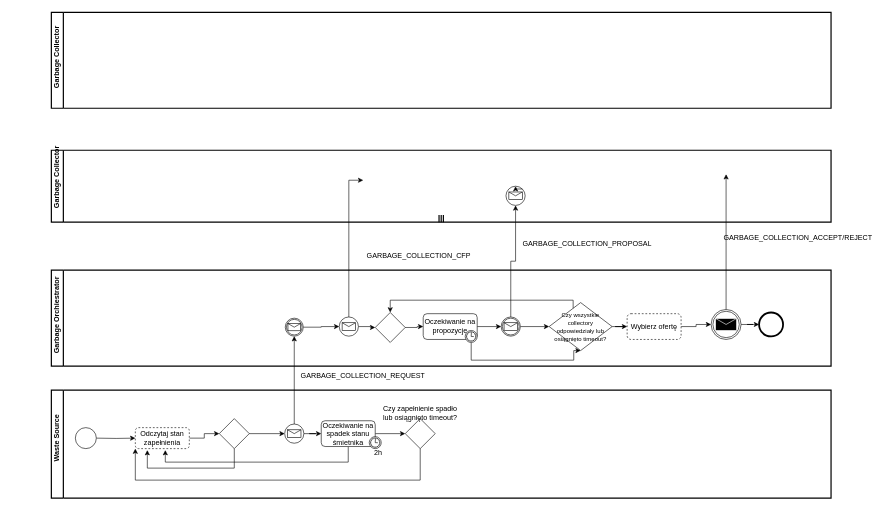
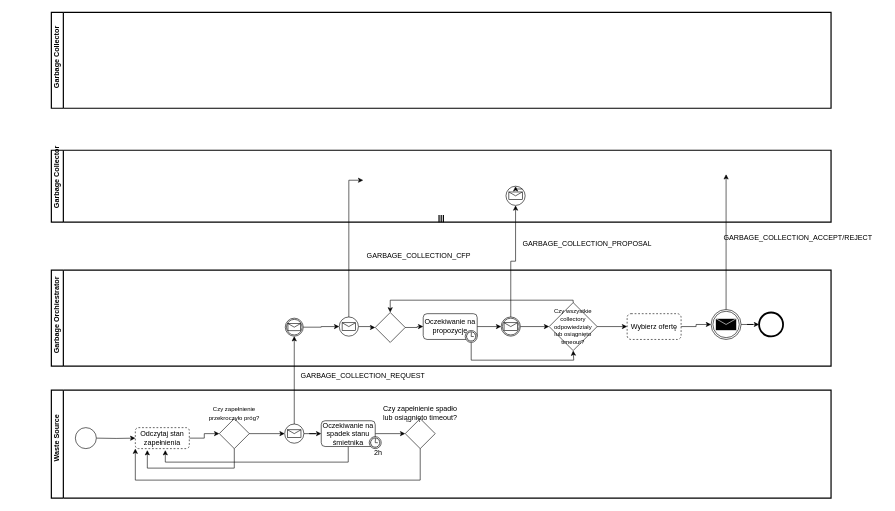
(581, 327) -> (573, 327)
none -> (234, 413)
